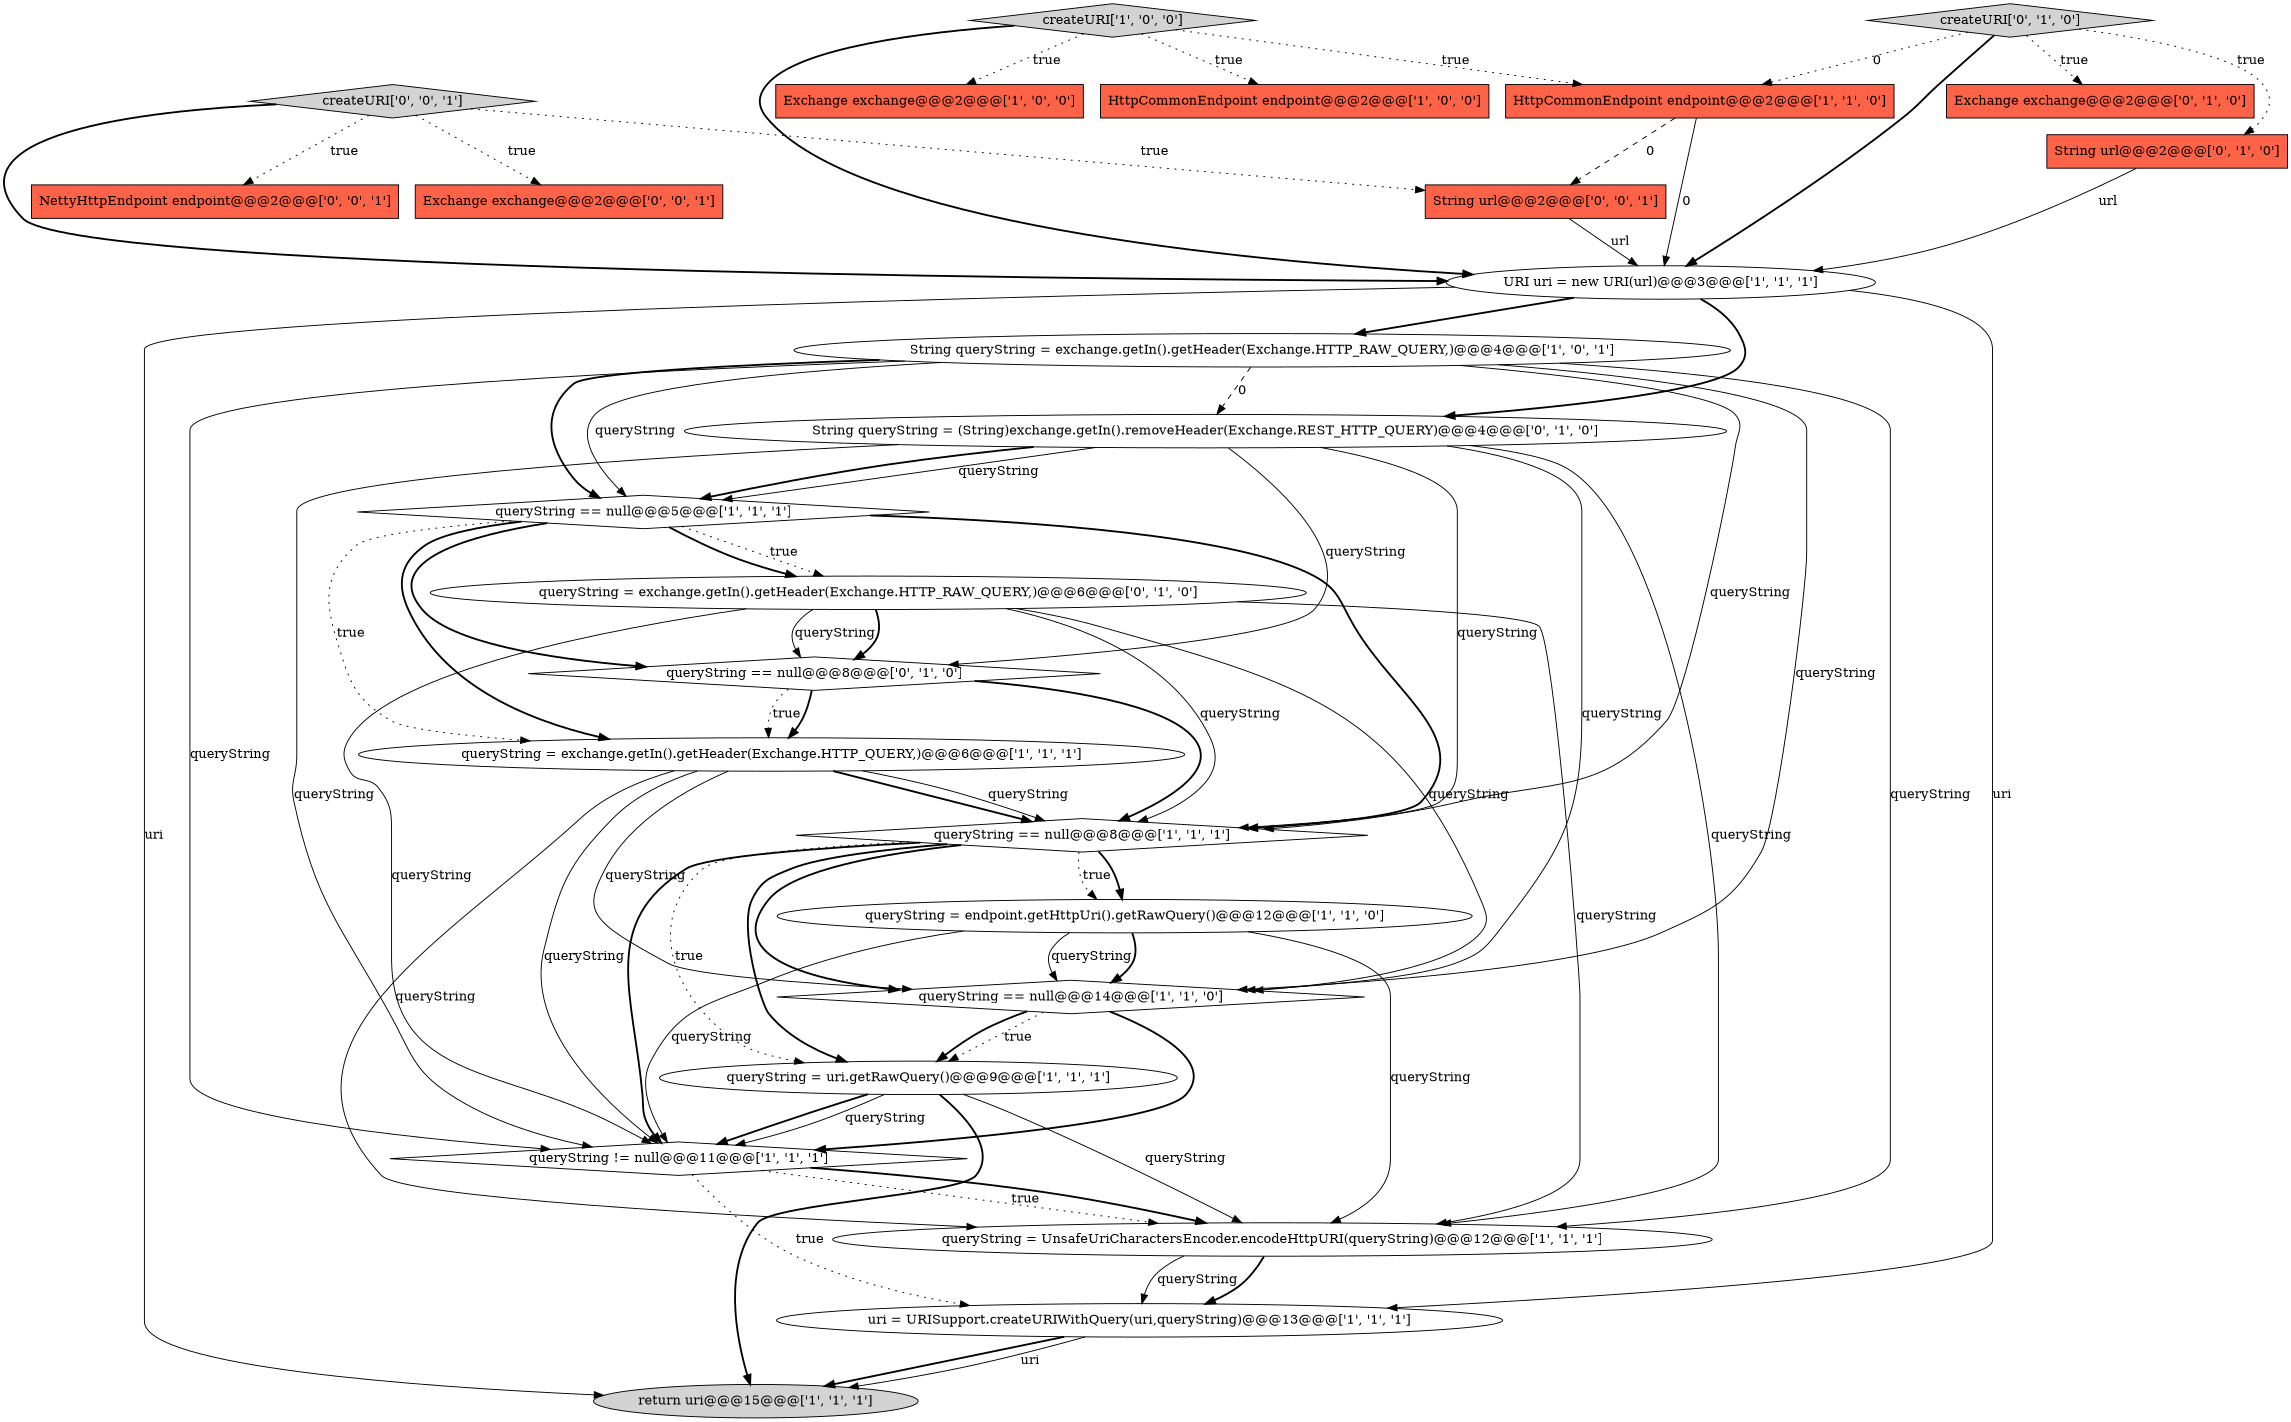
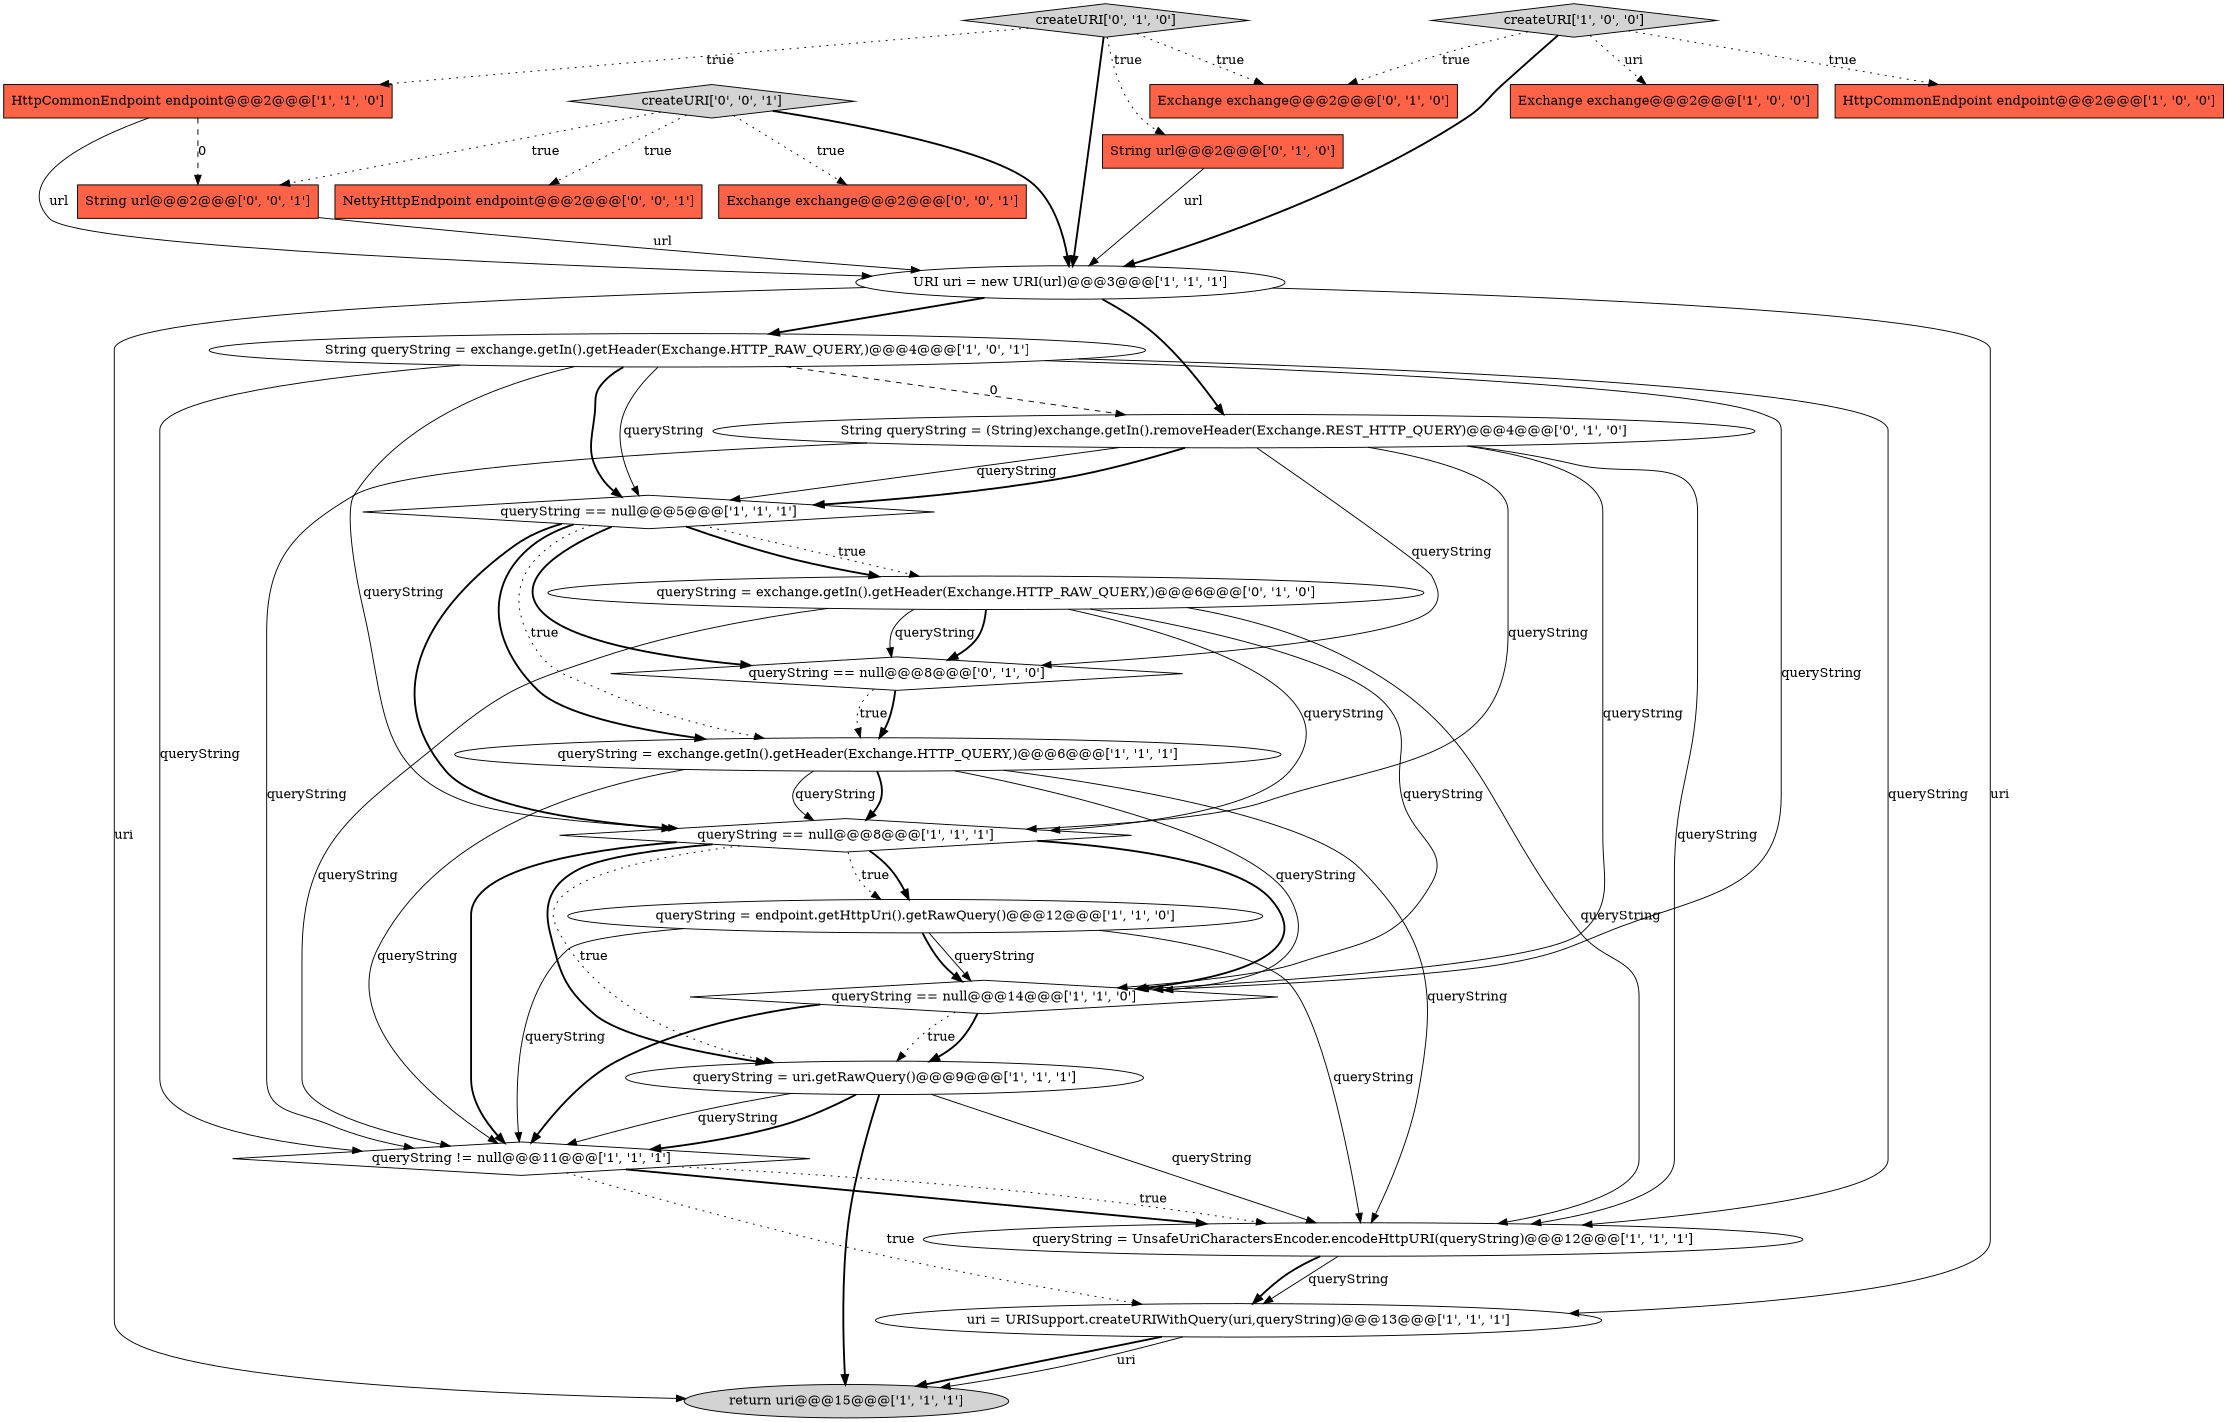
(1374, 57) -> (1441, 54)
(1047, 61) -> (1634, 61)
(1877, 61) -> (721, 61)
(1687, 202) -> (59, 202)
(1146, 711) -> none
